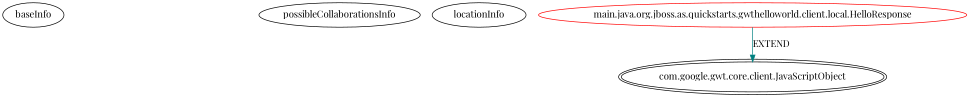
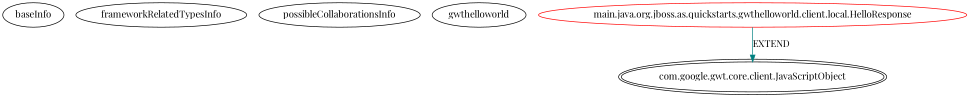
none -> (161, 15)
(479, 15) -> (479, 15)
